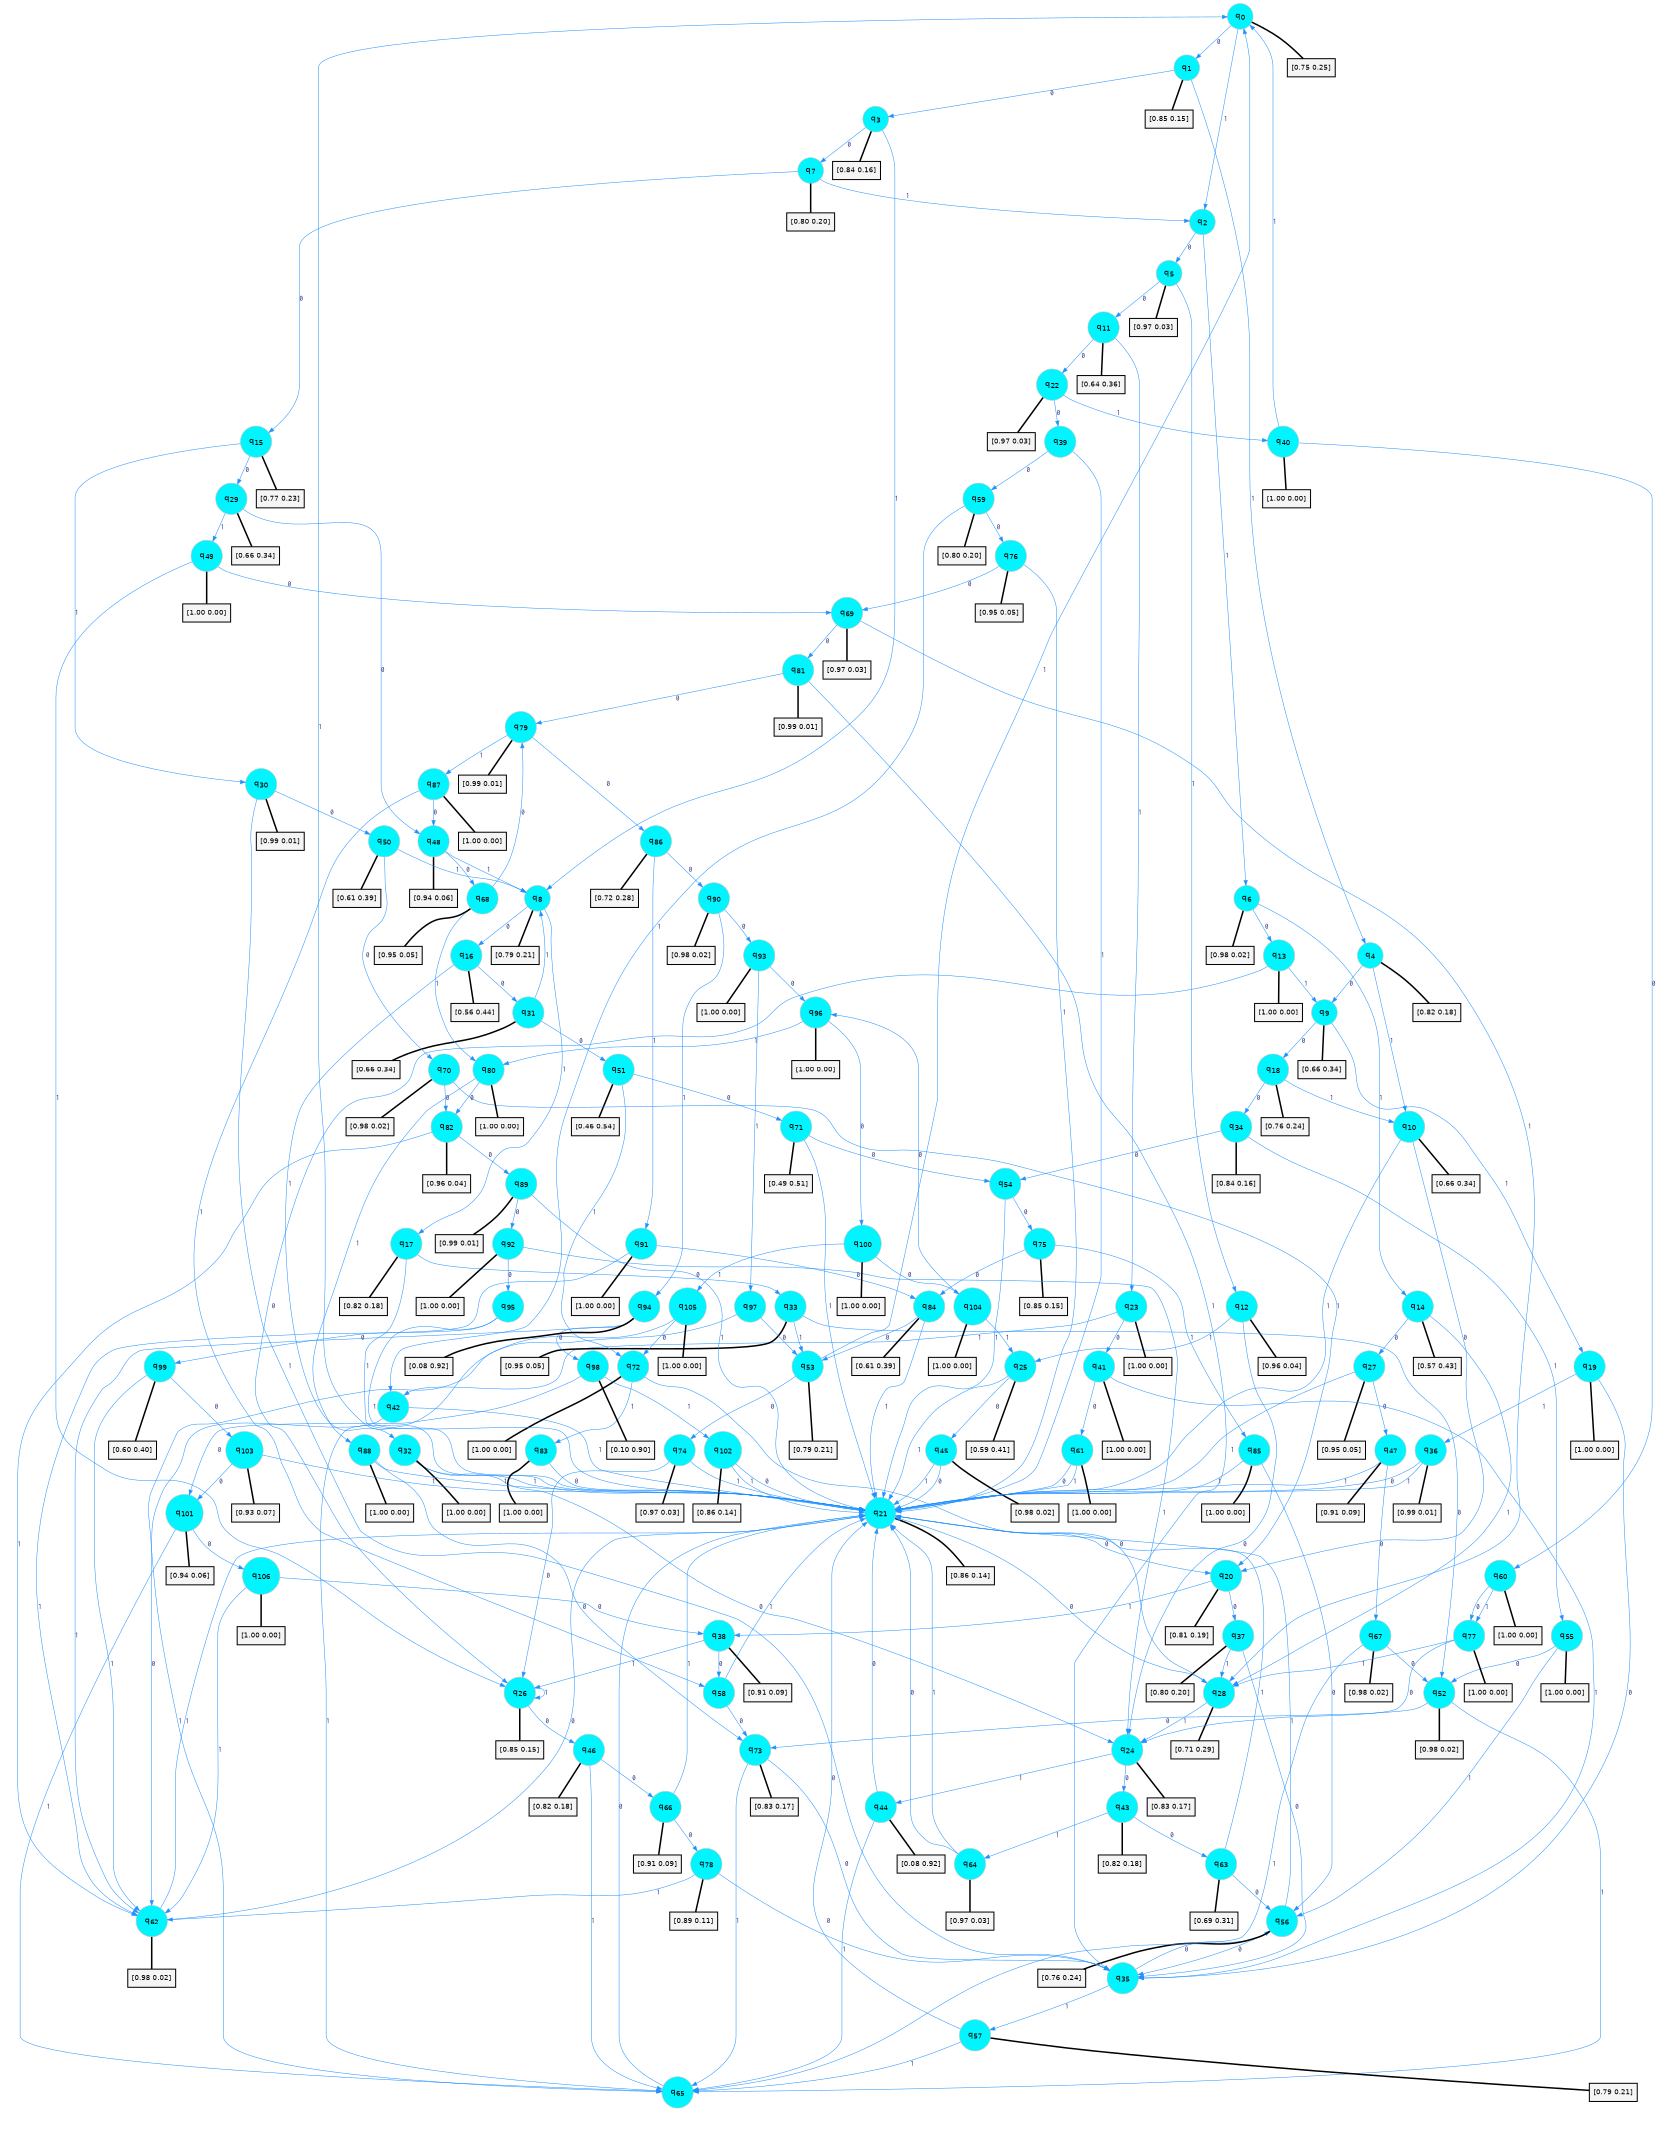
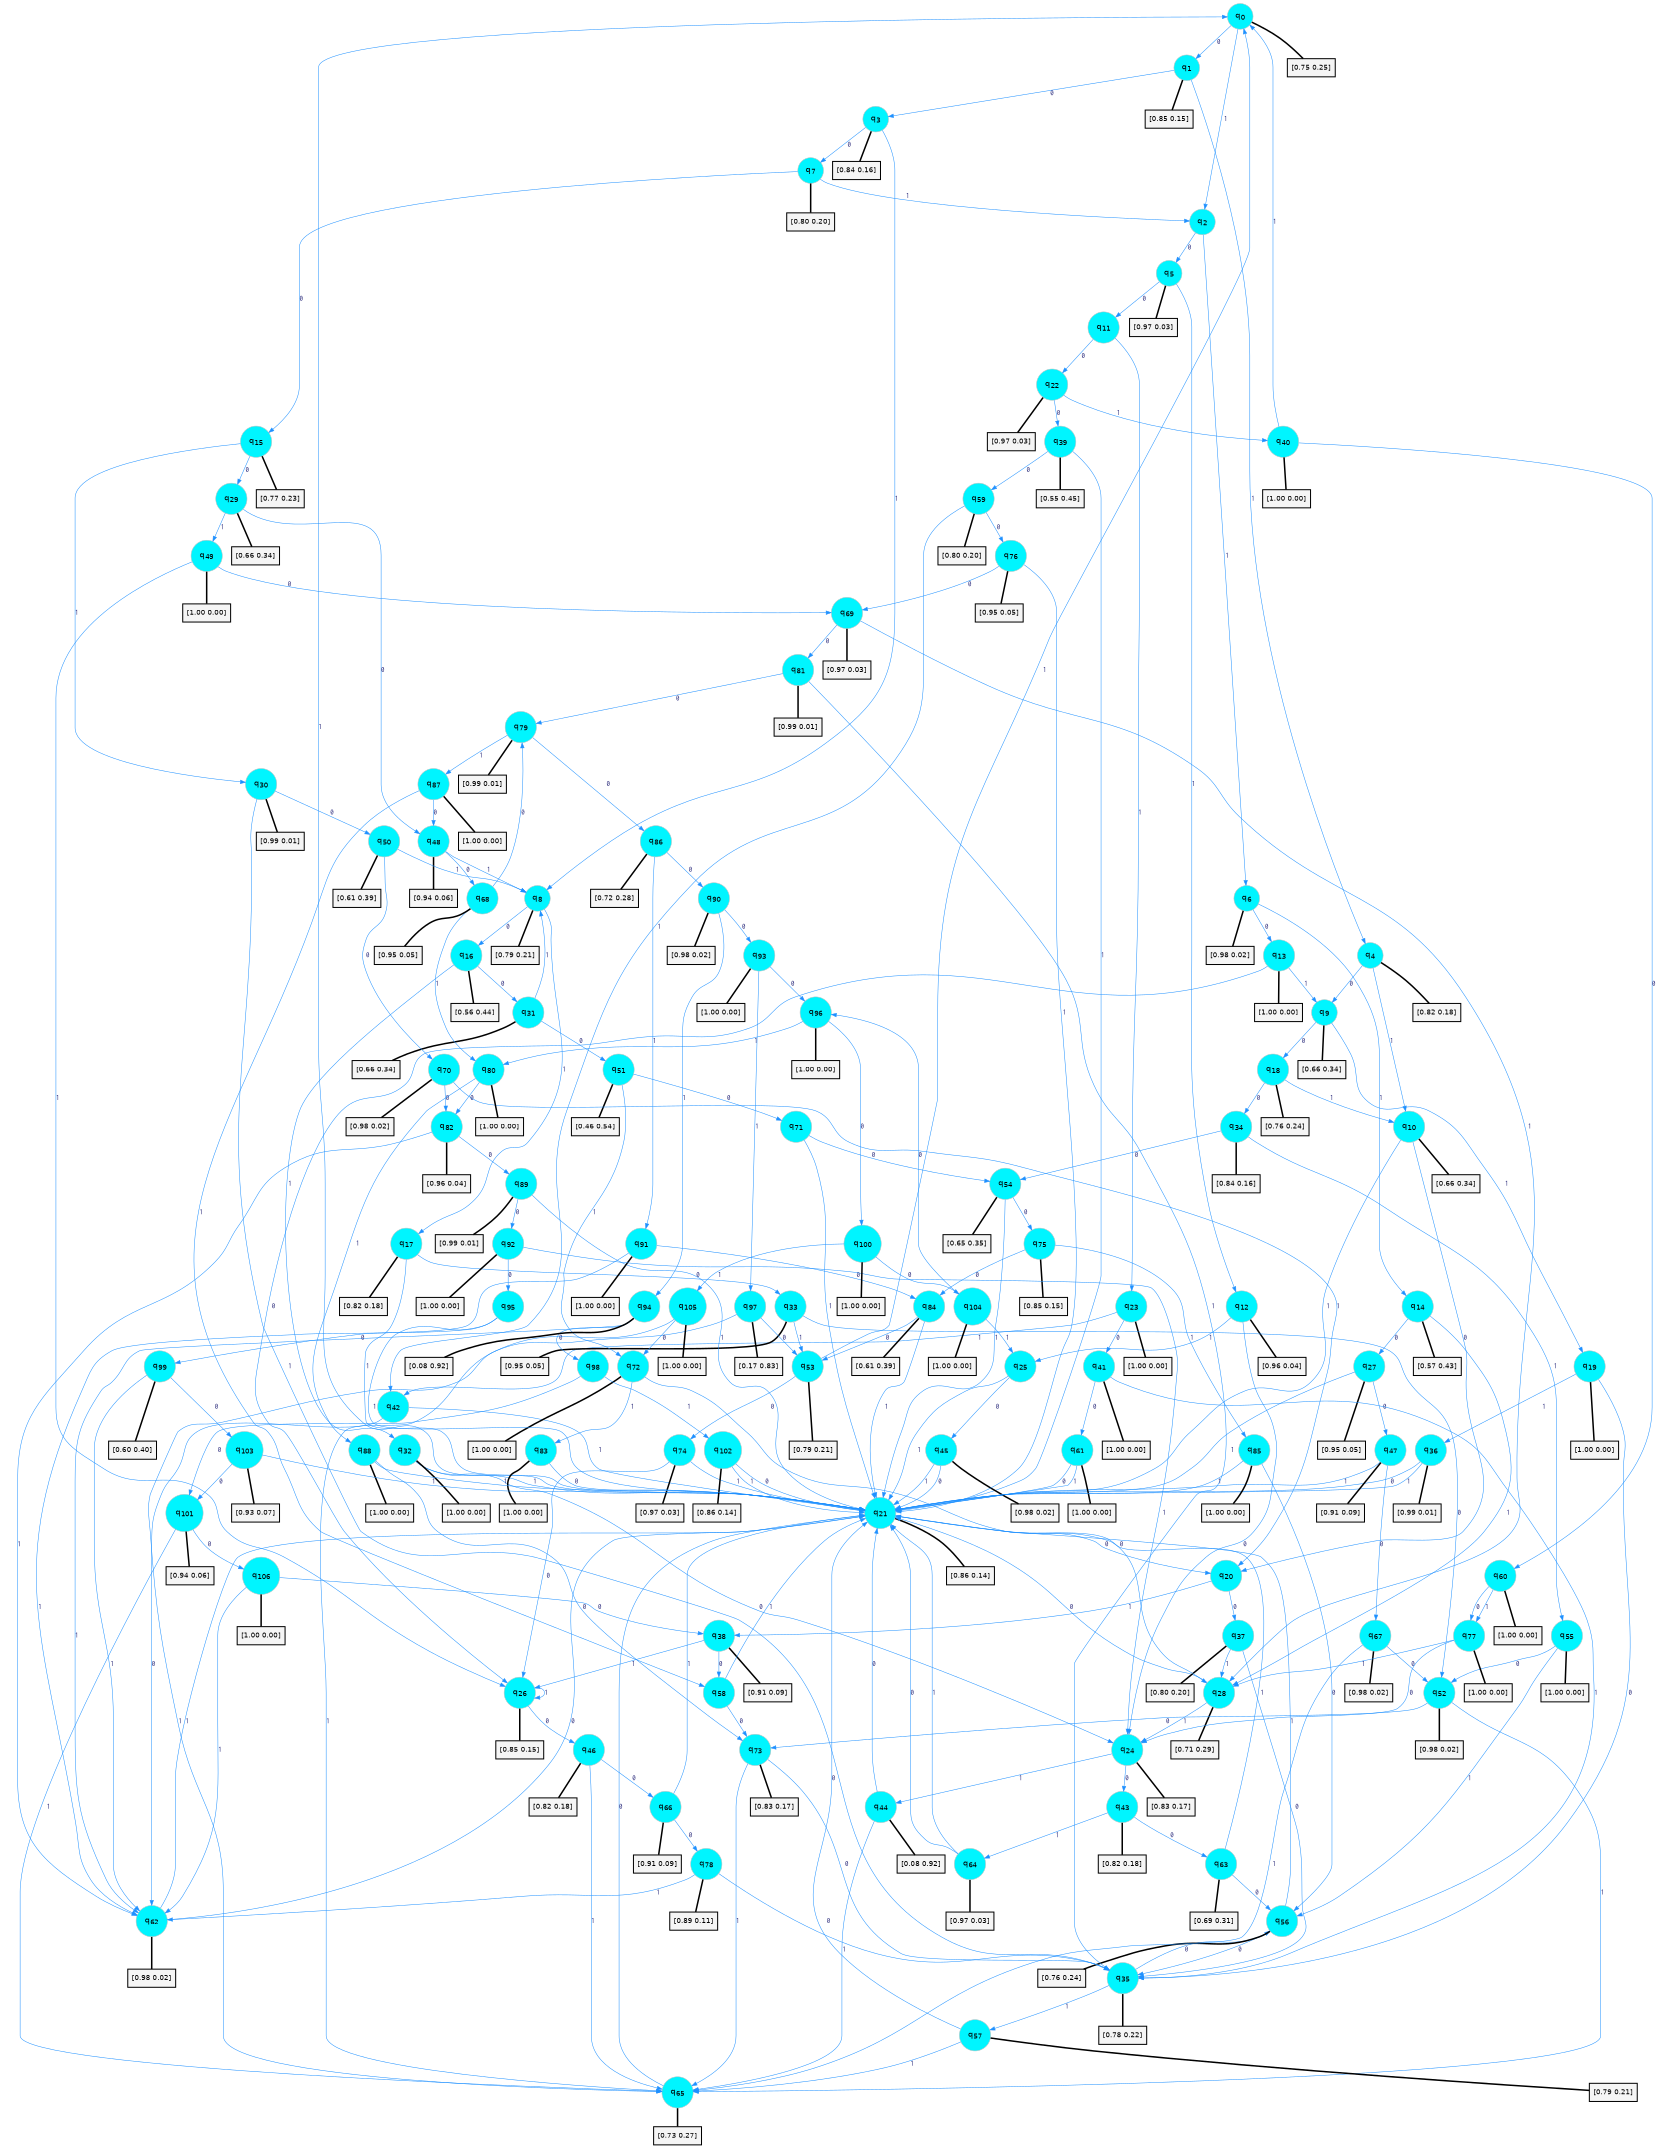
(1101, 385) -> none
none -> (1060, 499)
(788, 1184) -> none
none -> (967, 1244)
none -> (759, 1366)
(631, 1450) -> none
(990, 1450) -> none
(1189, 1636) -> none
none -> (1123, 2035)
none -> (678, 2136)
